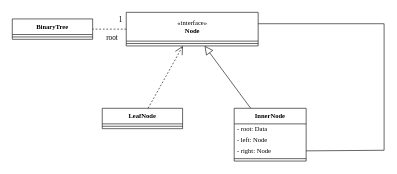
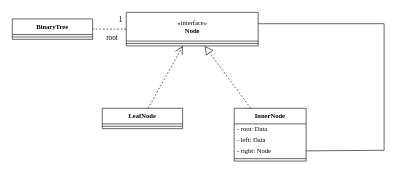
(231, 81) -> (231, 81)
(256, 140) -> (256, 140)
